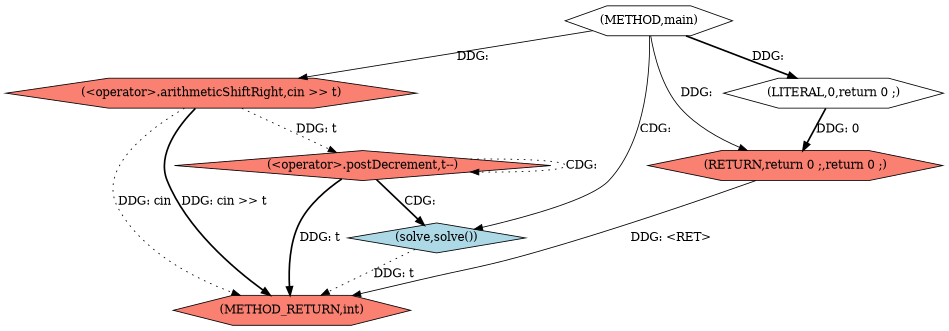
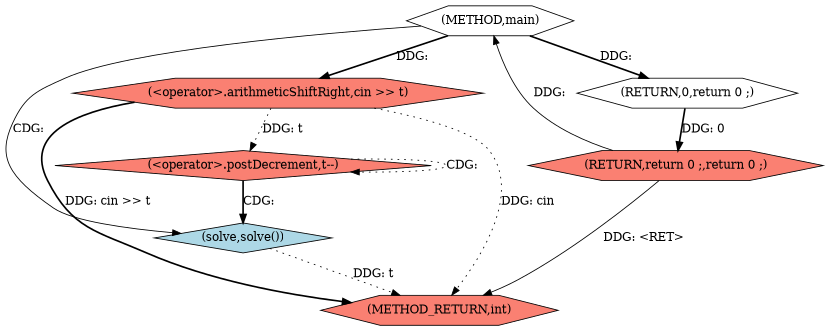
(450, 54) -> (388, 56)
(834, 93) -> (687, 93)
(678, 105) -> (539, 113)
(299, 225) -> none
